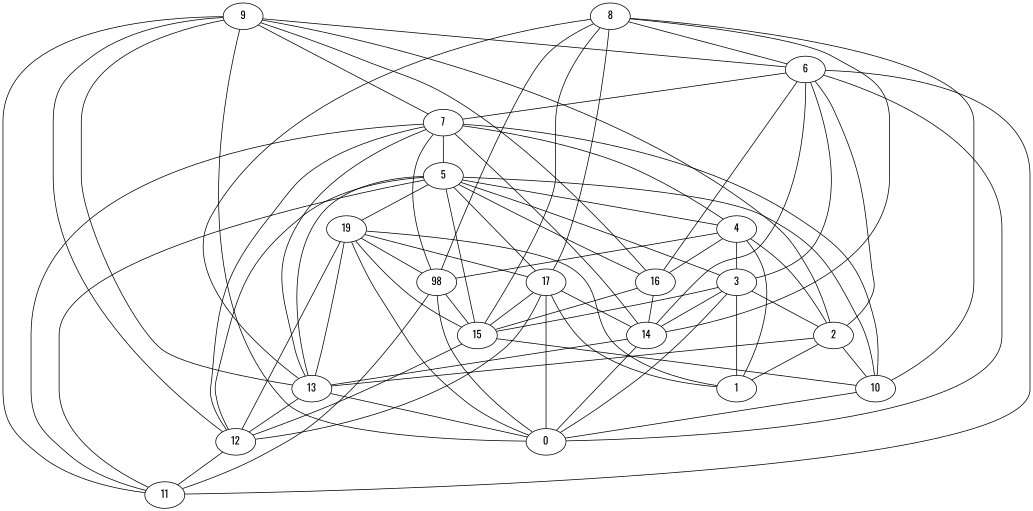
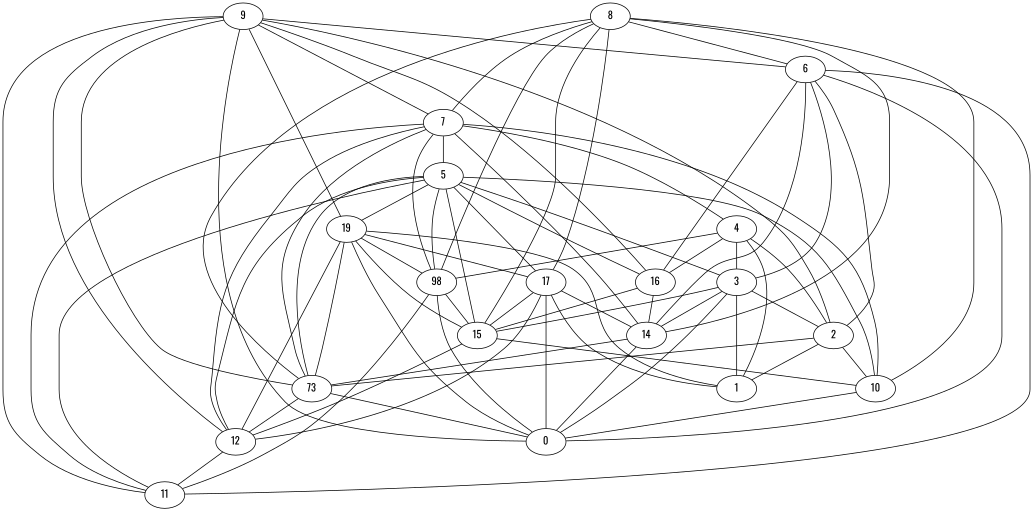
(624, 96) -> (514, 54)
none -> (293, 118)
(590, 202) -> (432, 229)
(312, 389) -> (312, 389)
